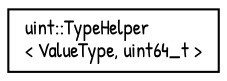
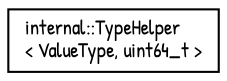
(114, 41) -> (114, 41)
